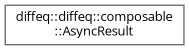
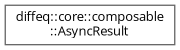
(95, 25) -> (90, 25)
